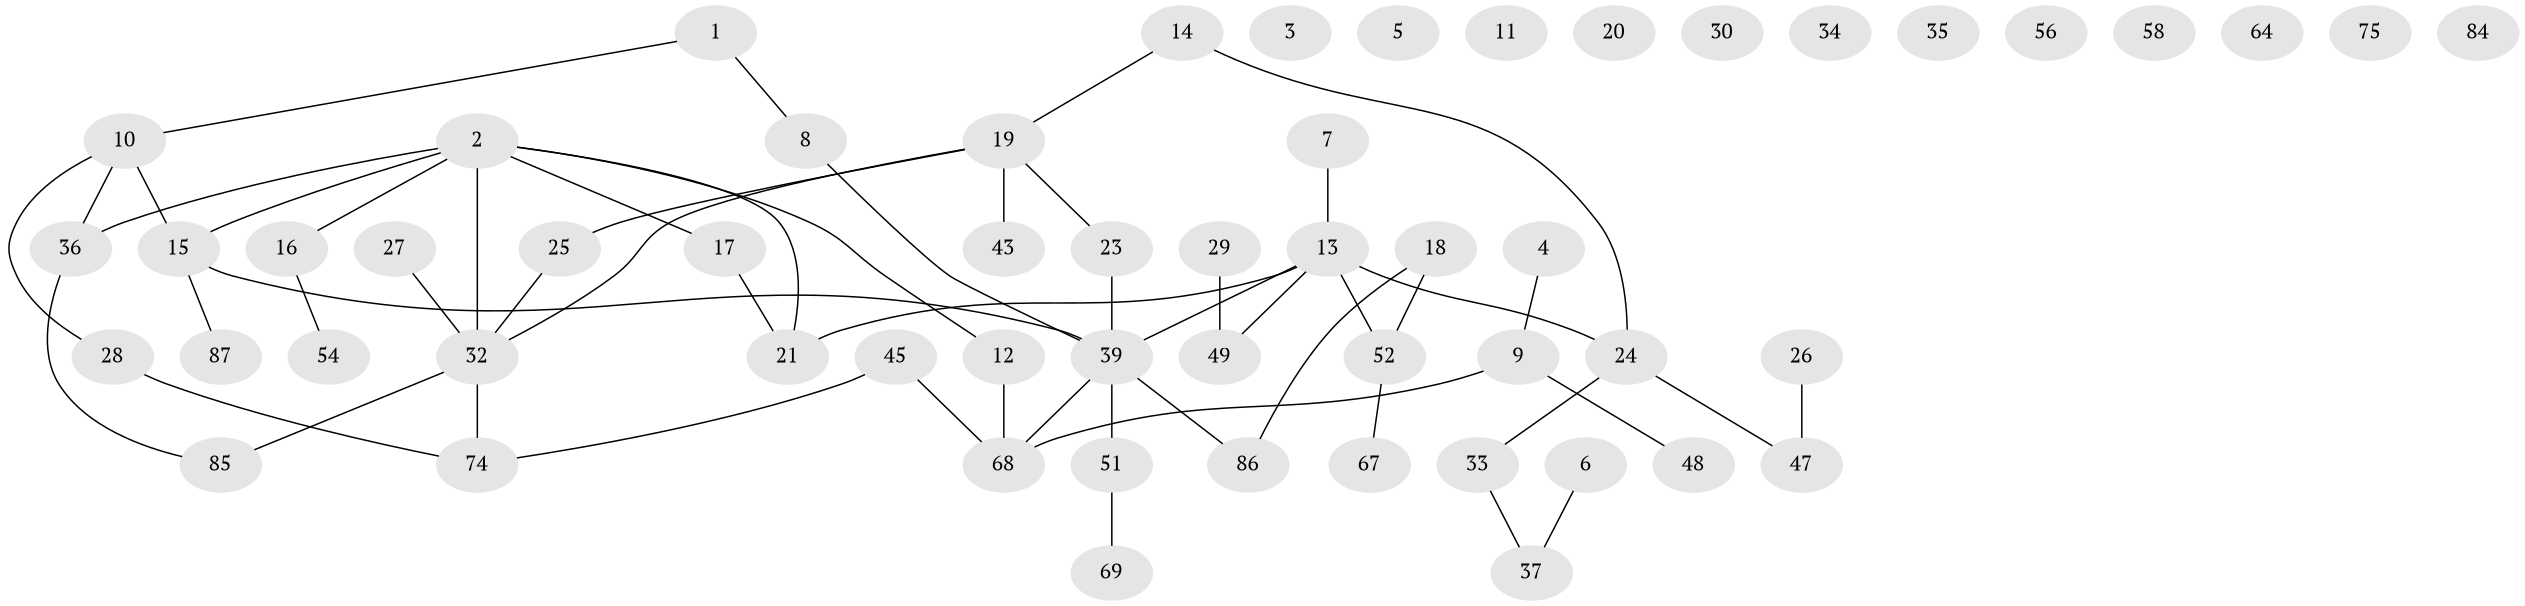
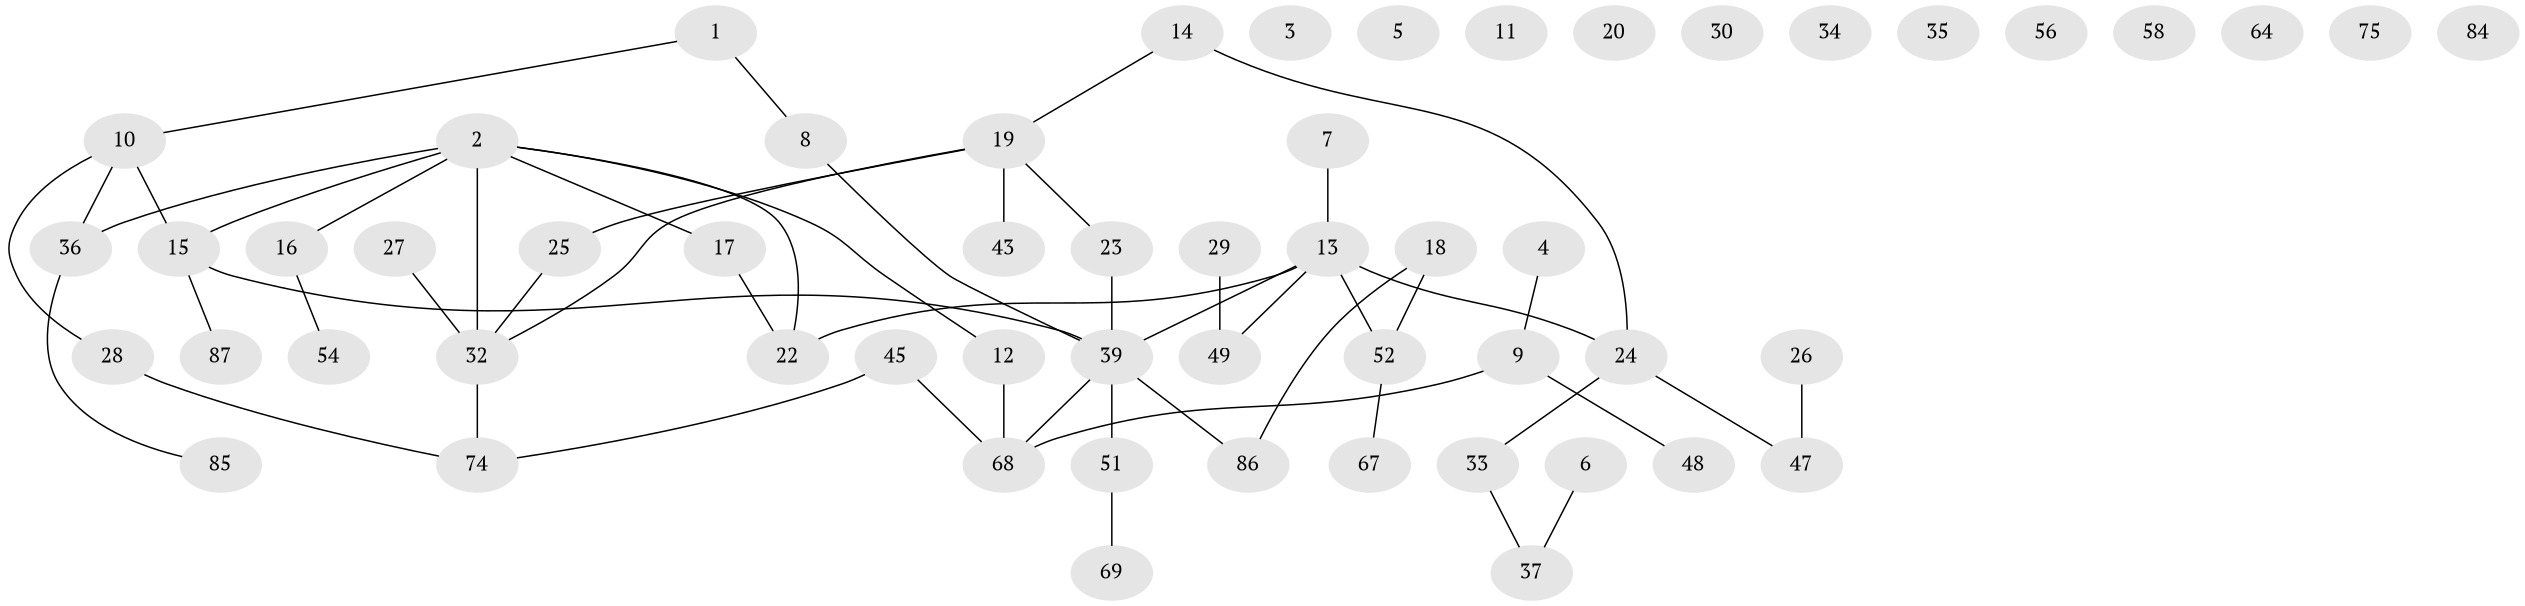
(788, 357) -> (788, 357)
(349, 411) -> none
